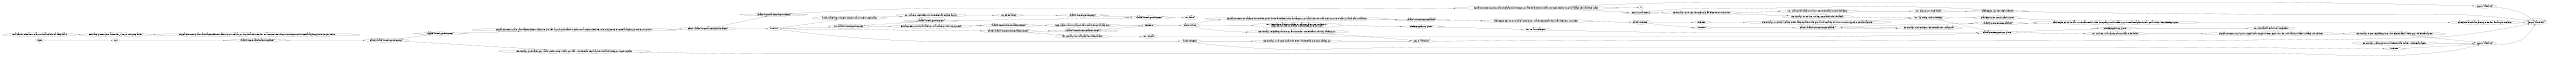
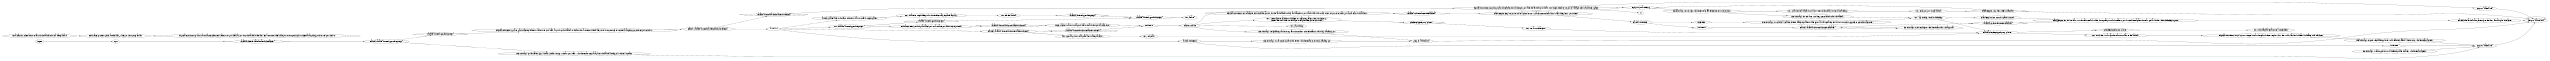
(1009, 15) -> (1009, 16)
none -> (1297, 26)
